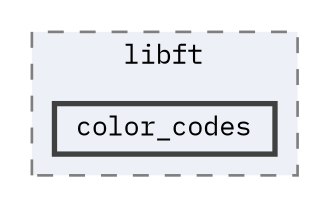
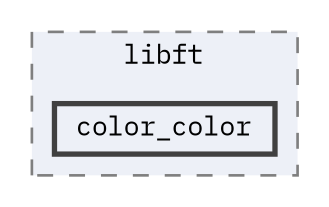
(165, 129) -> (165, 129)
